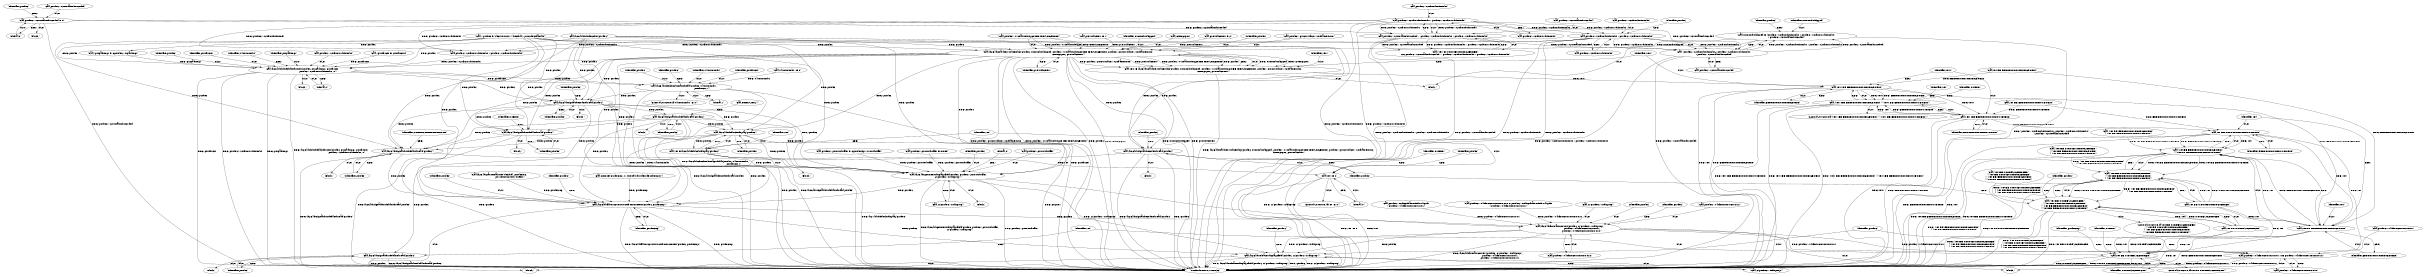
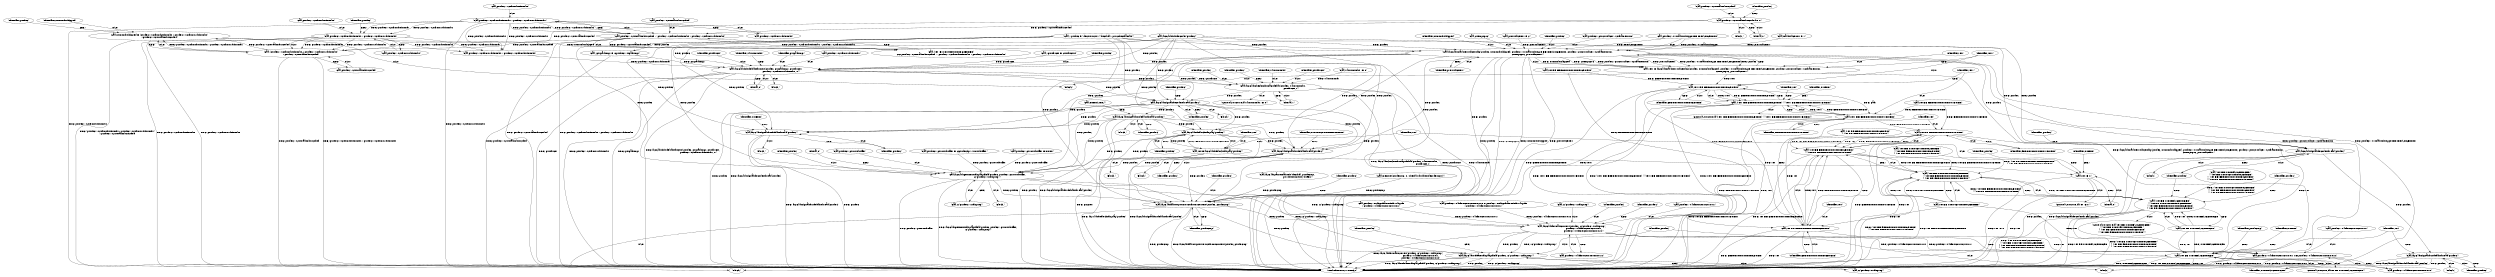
(1093, 36) -> (1792, 36)
(1968, 103) -> (1870, 103)
(718, 141) -> (1209, 141)
(551, 268) -> (766, 267)
